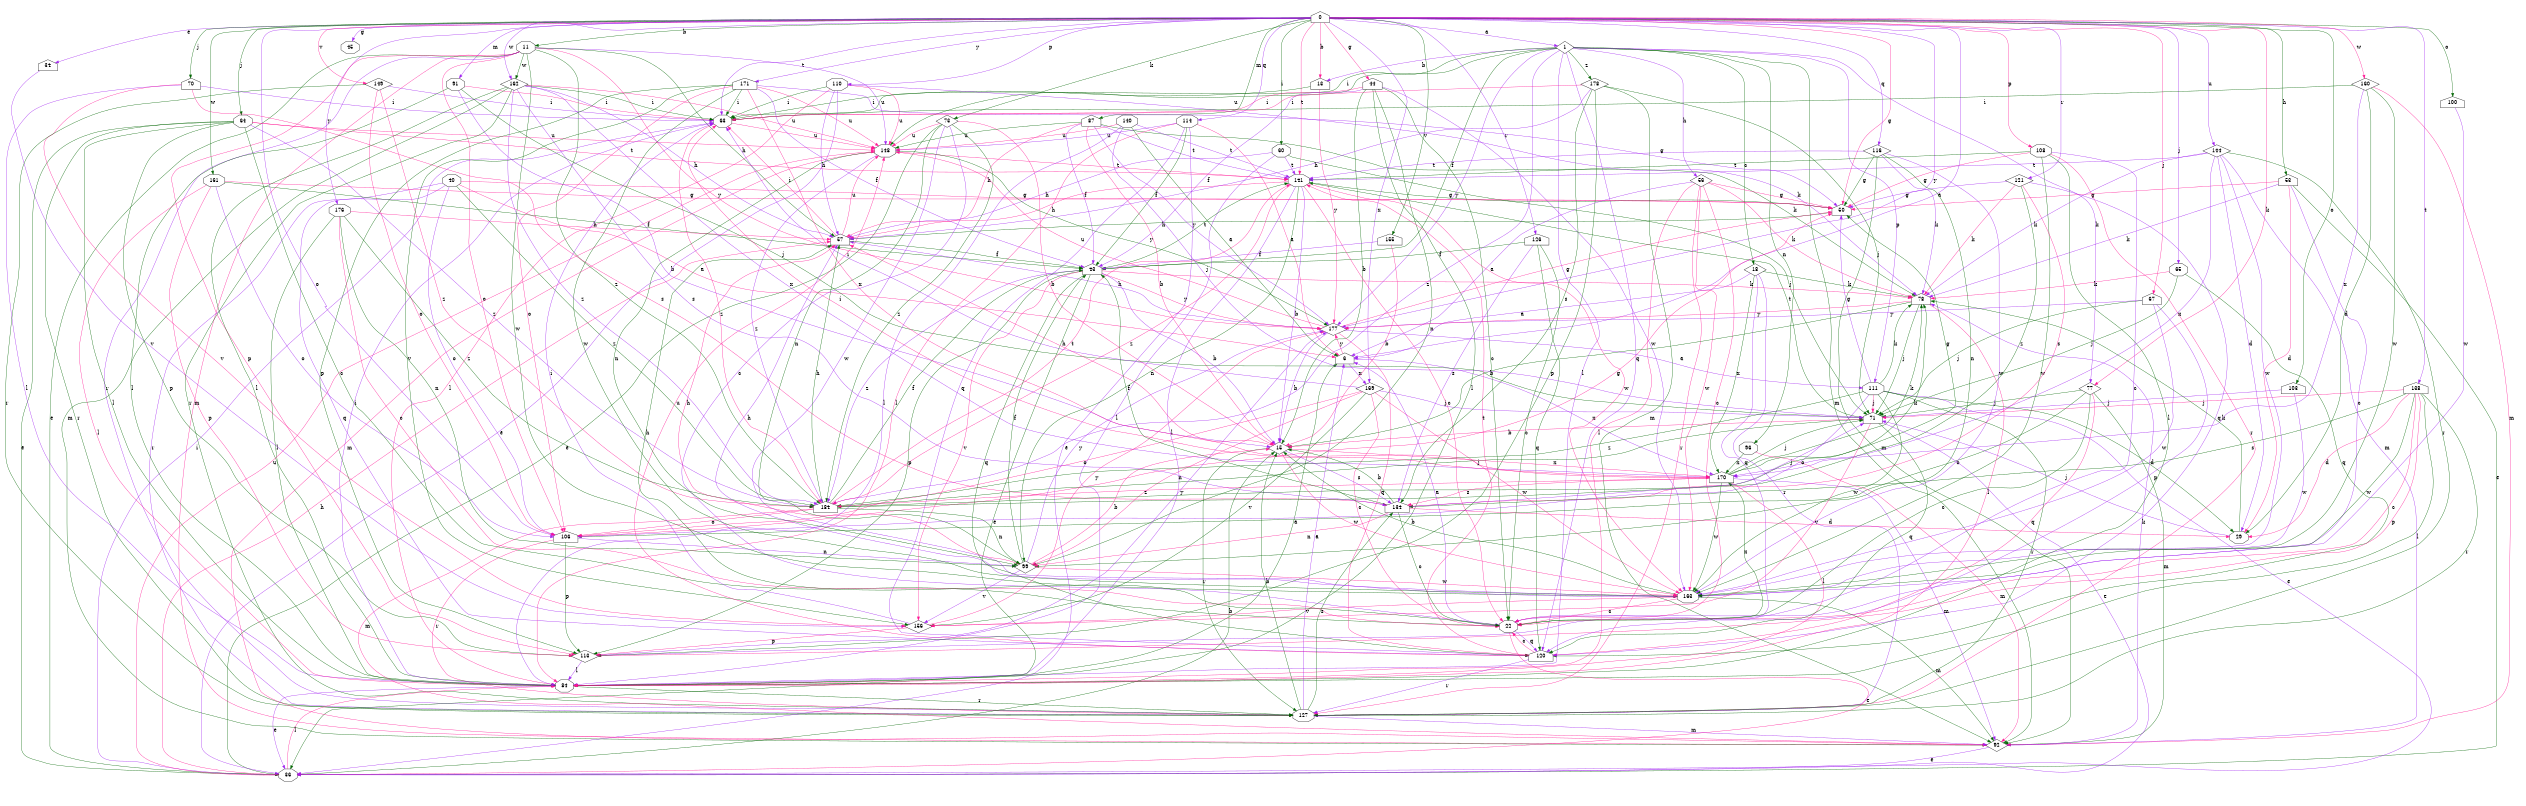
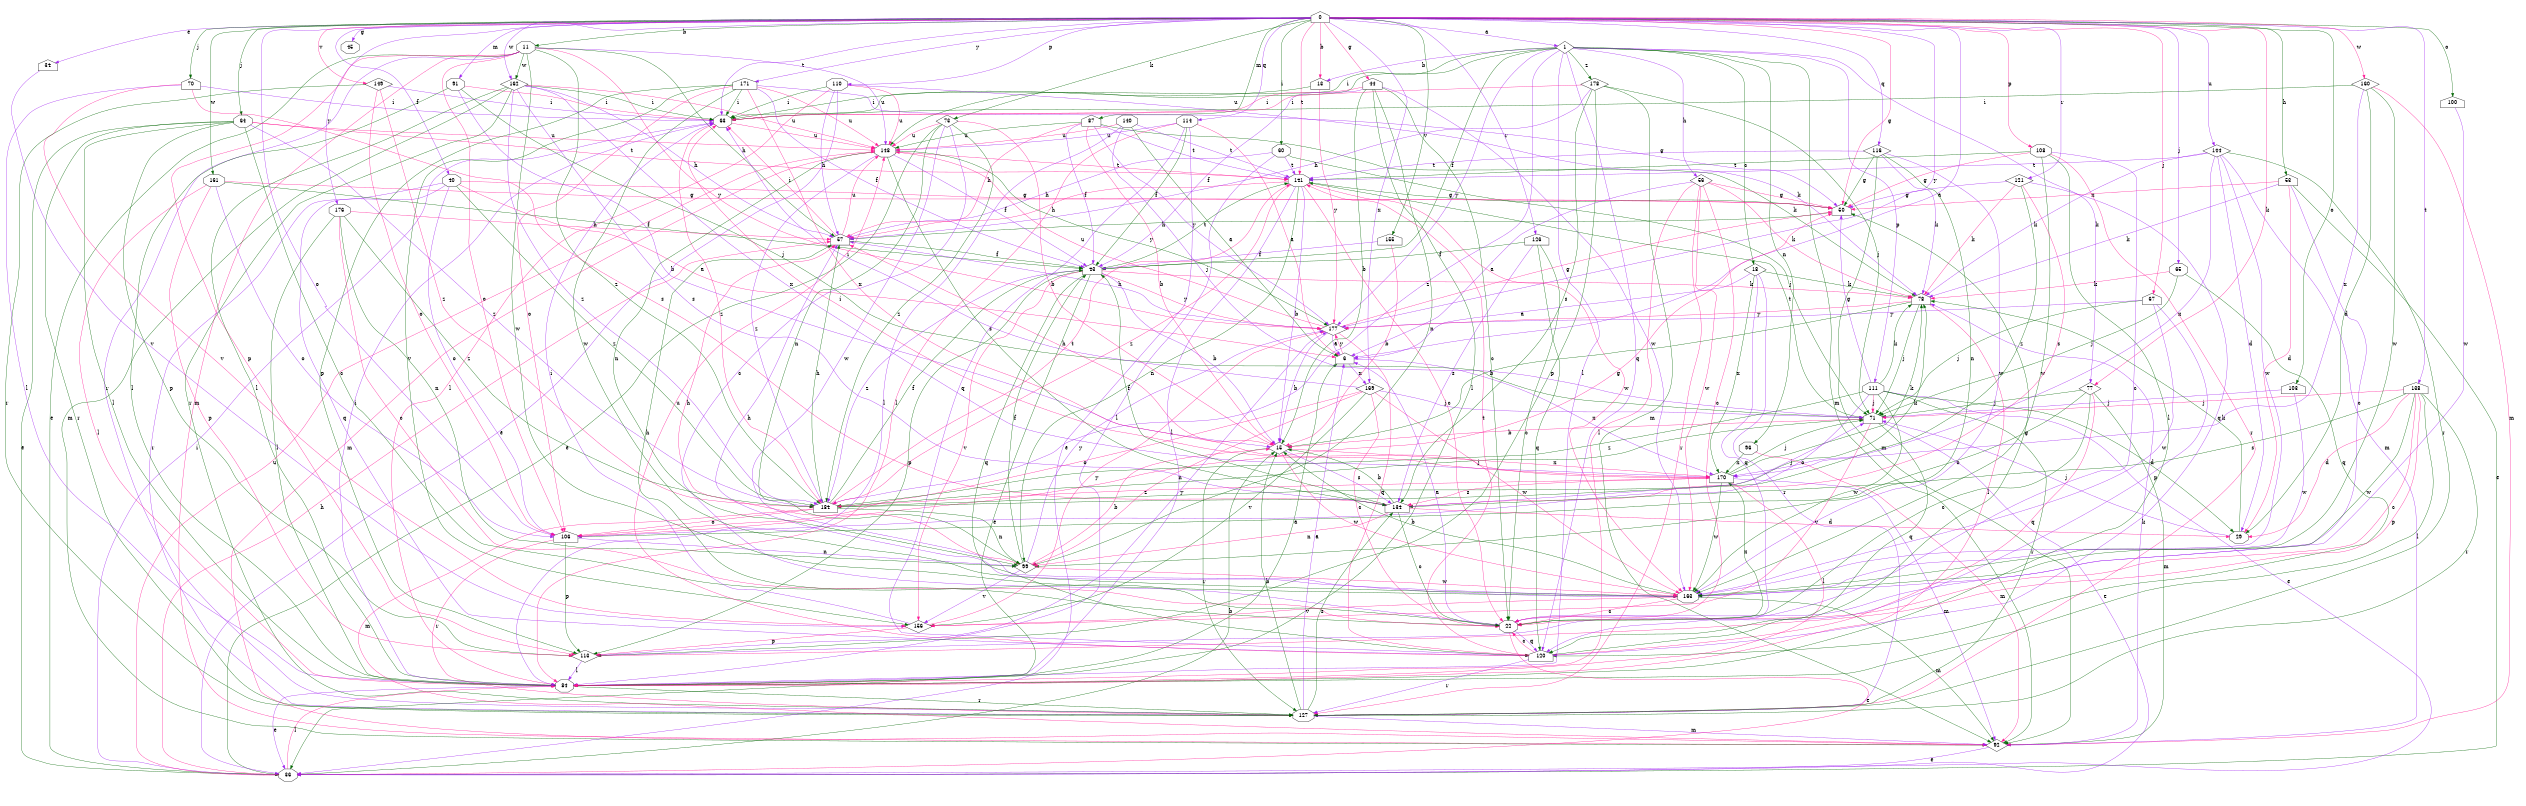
none -> (730, 22)
(2093, 196) -> (2093, 196)
none -> (990, 208)
(1578, 348) -> (1333, 344)
none -> (1076, 415)
(1930, 421) -> (1947, 525)
